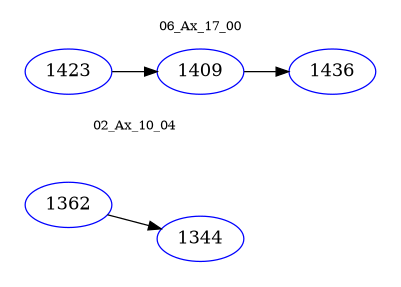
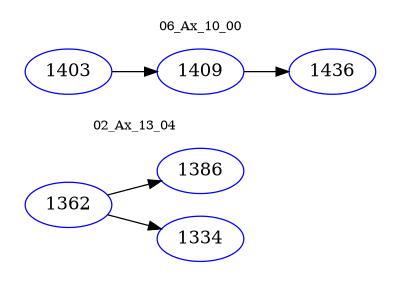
(200, 27) -> (200, 27)
(69, 72) -> (69, 72)
(135, 126) -> (135, 126)
none -> (200, 171)
(200, 239) -> (200, 239)
